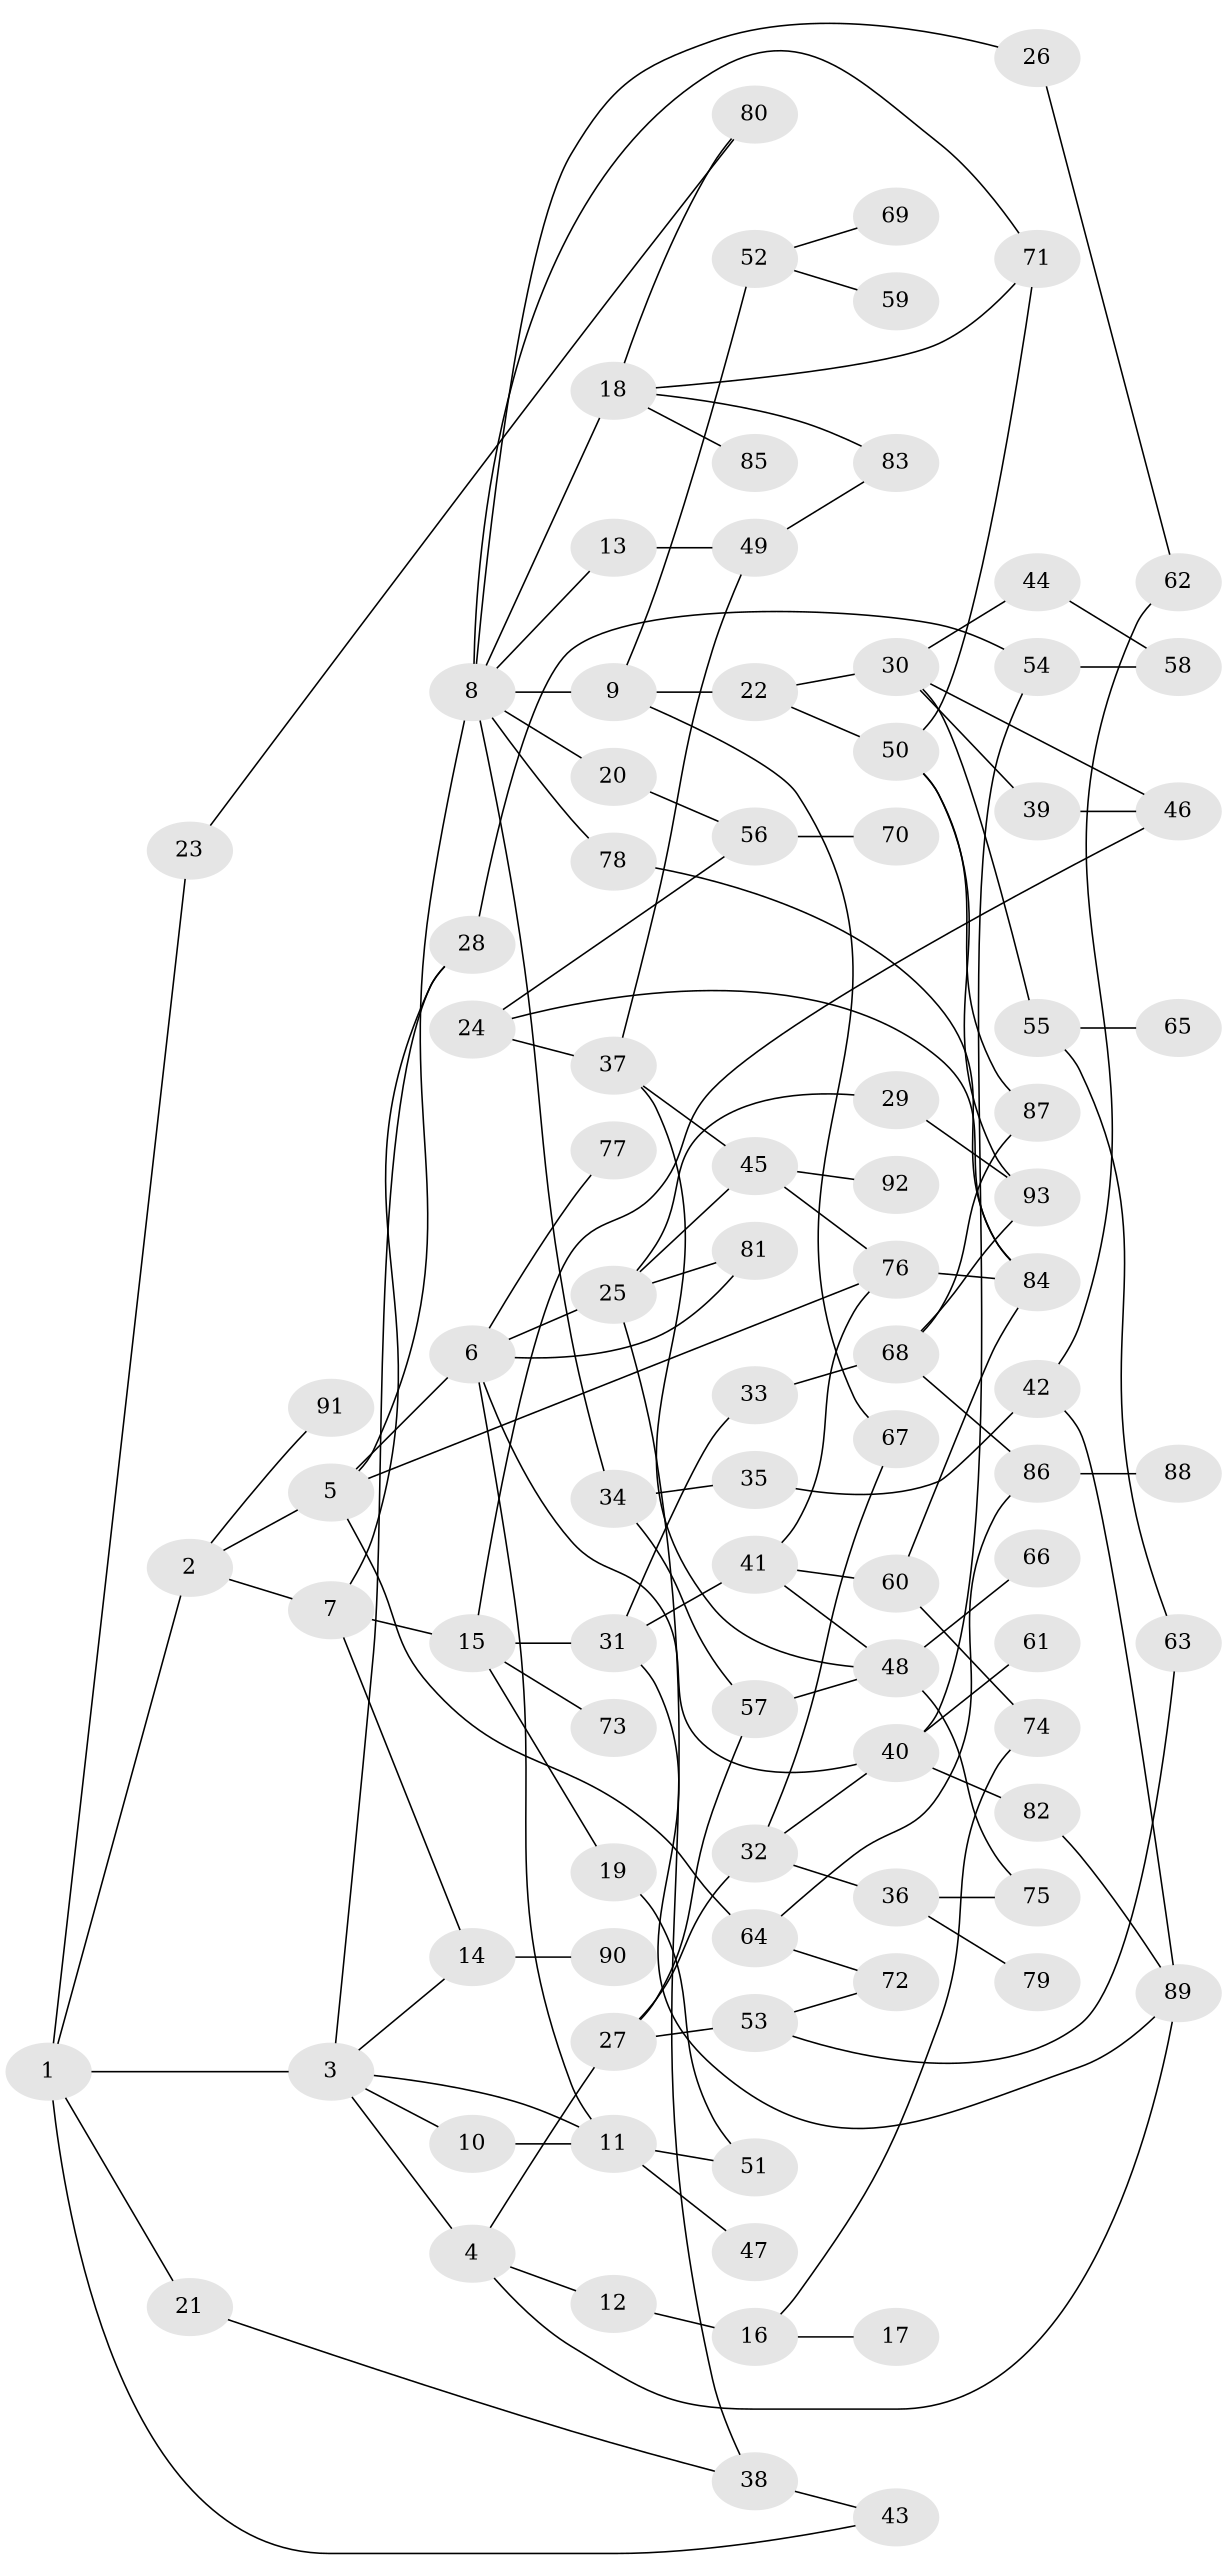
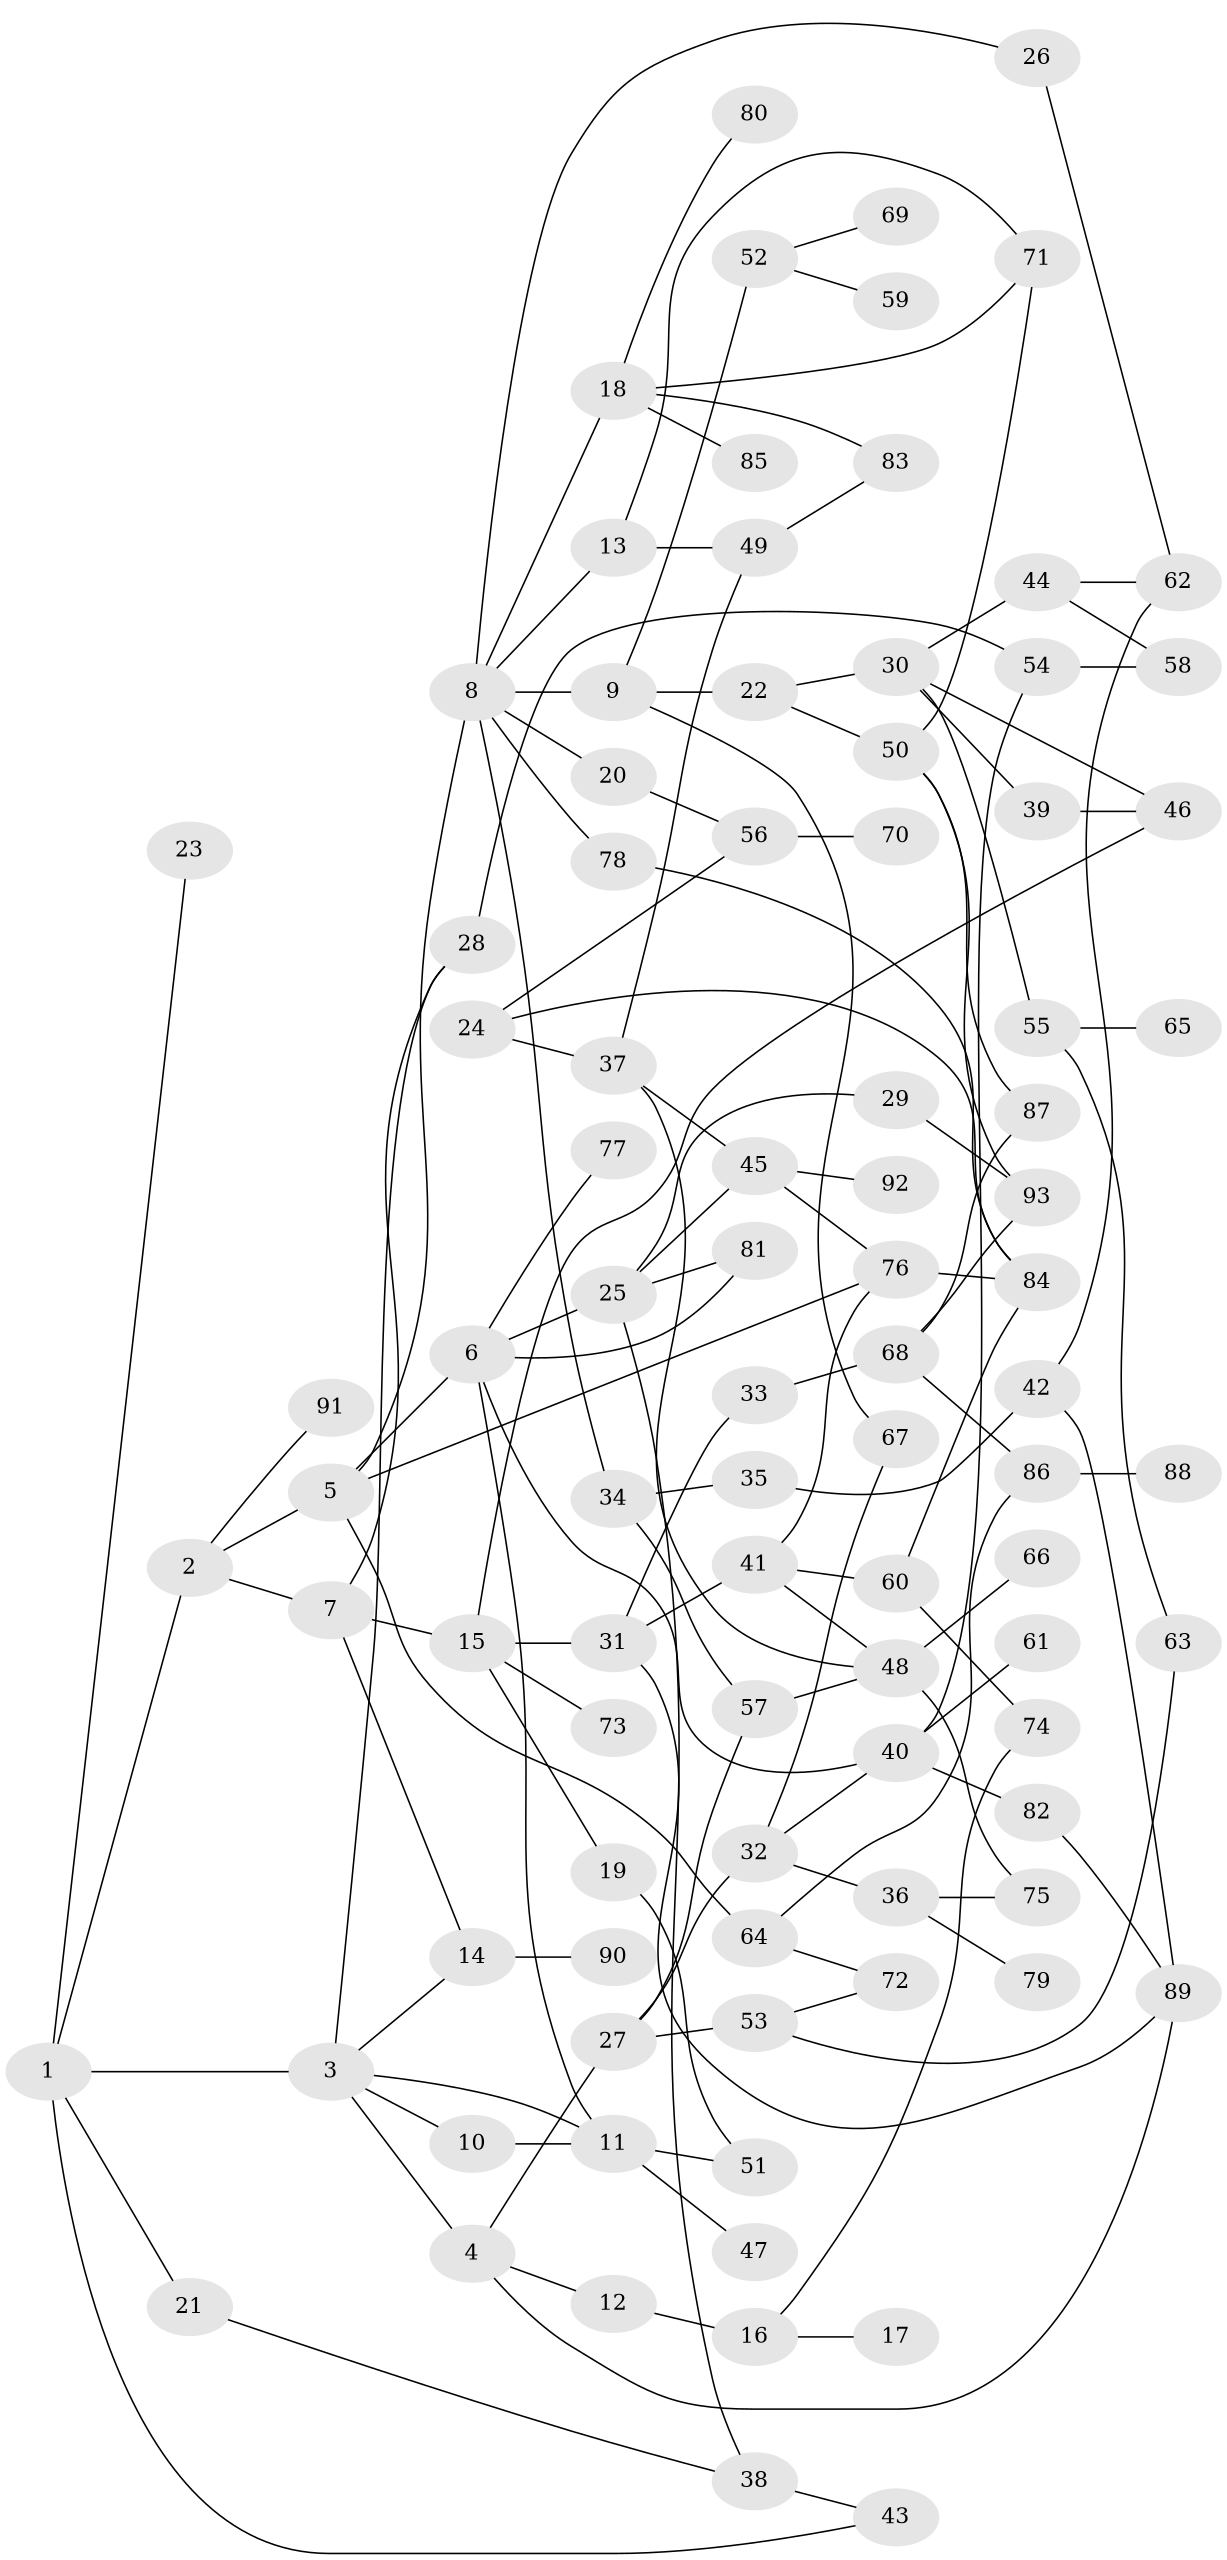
(612, 170) -> (722, 208)
(470, 481) -> none
none -> (1108, 582)
